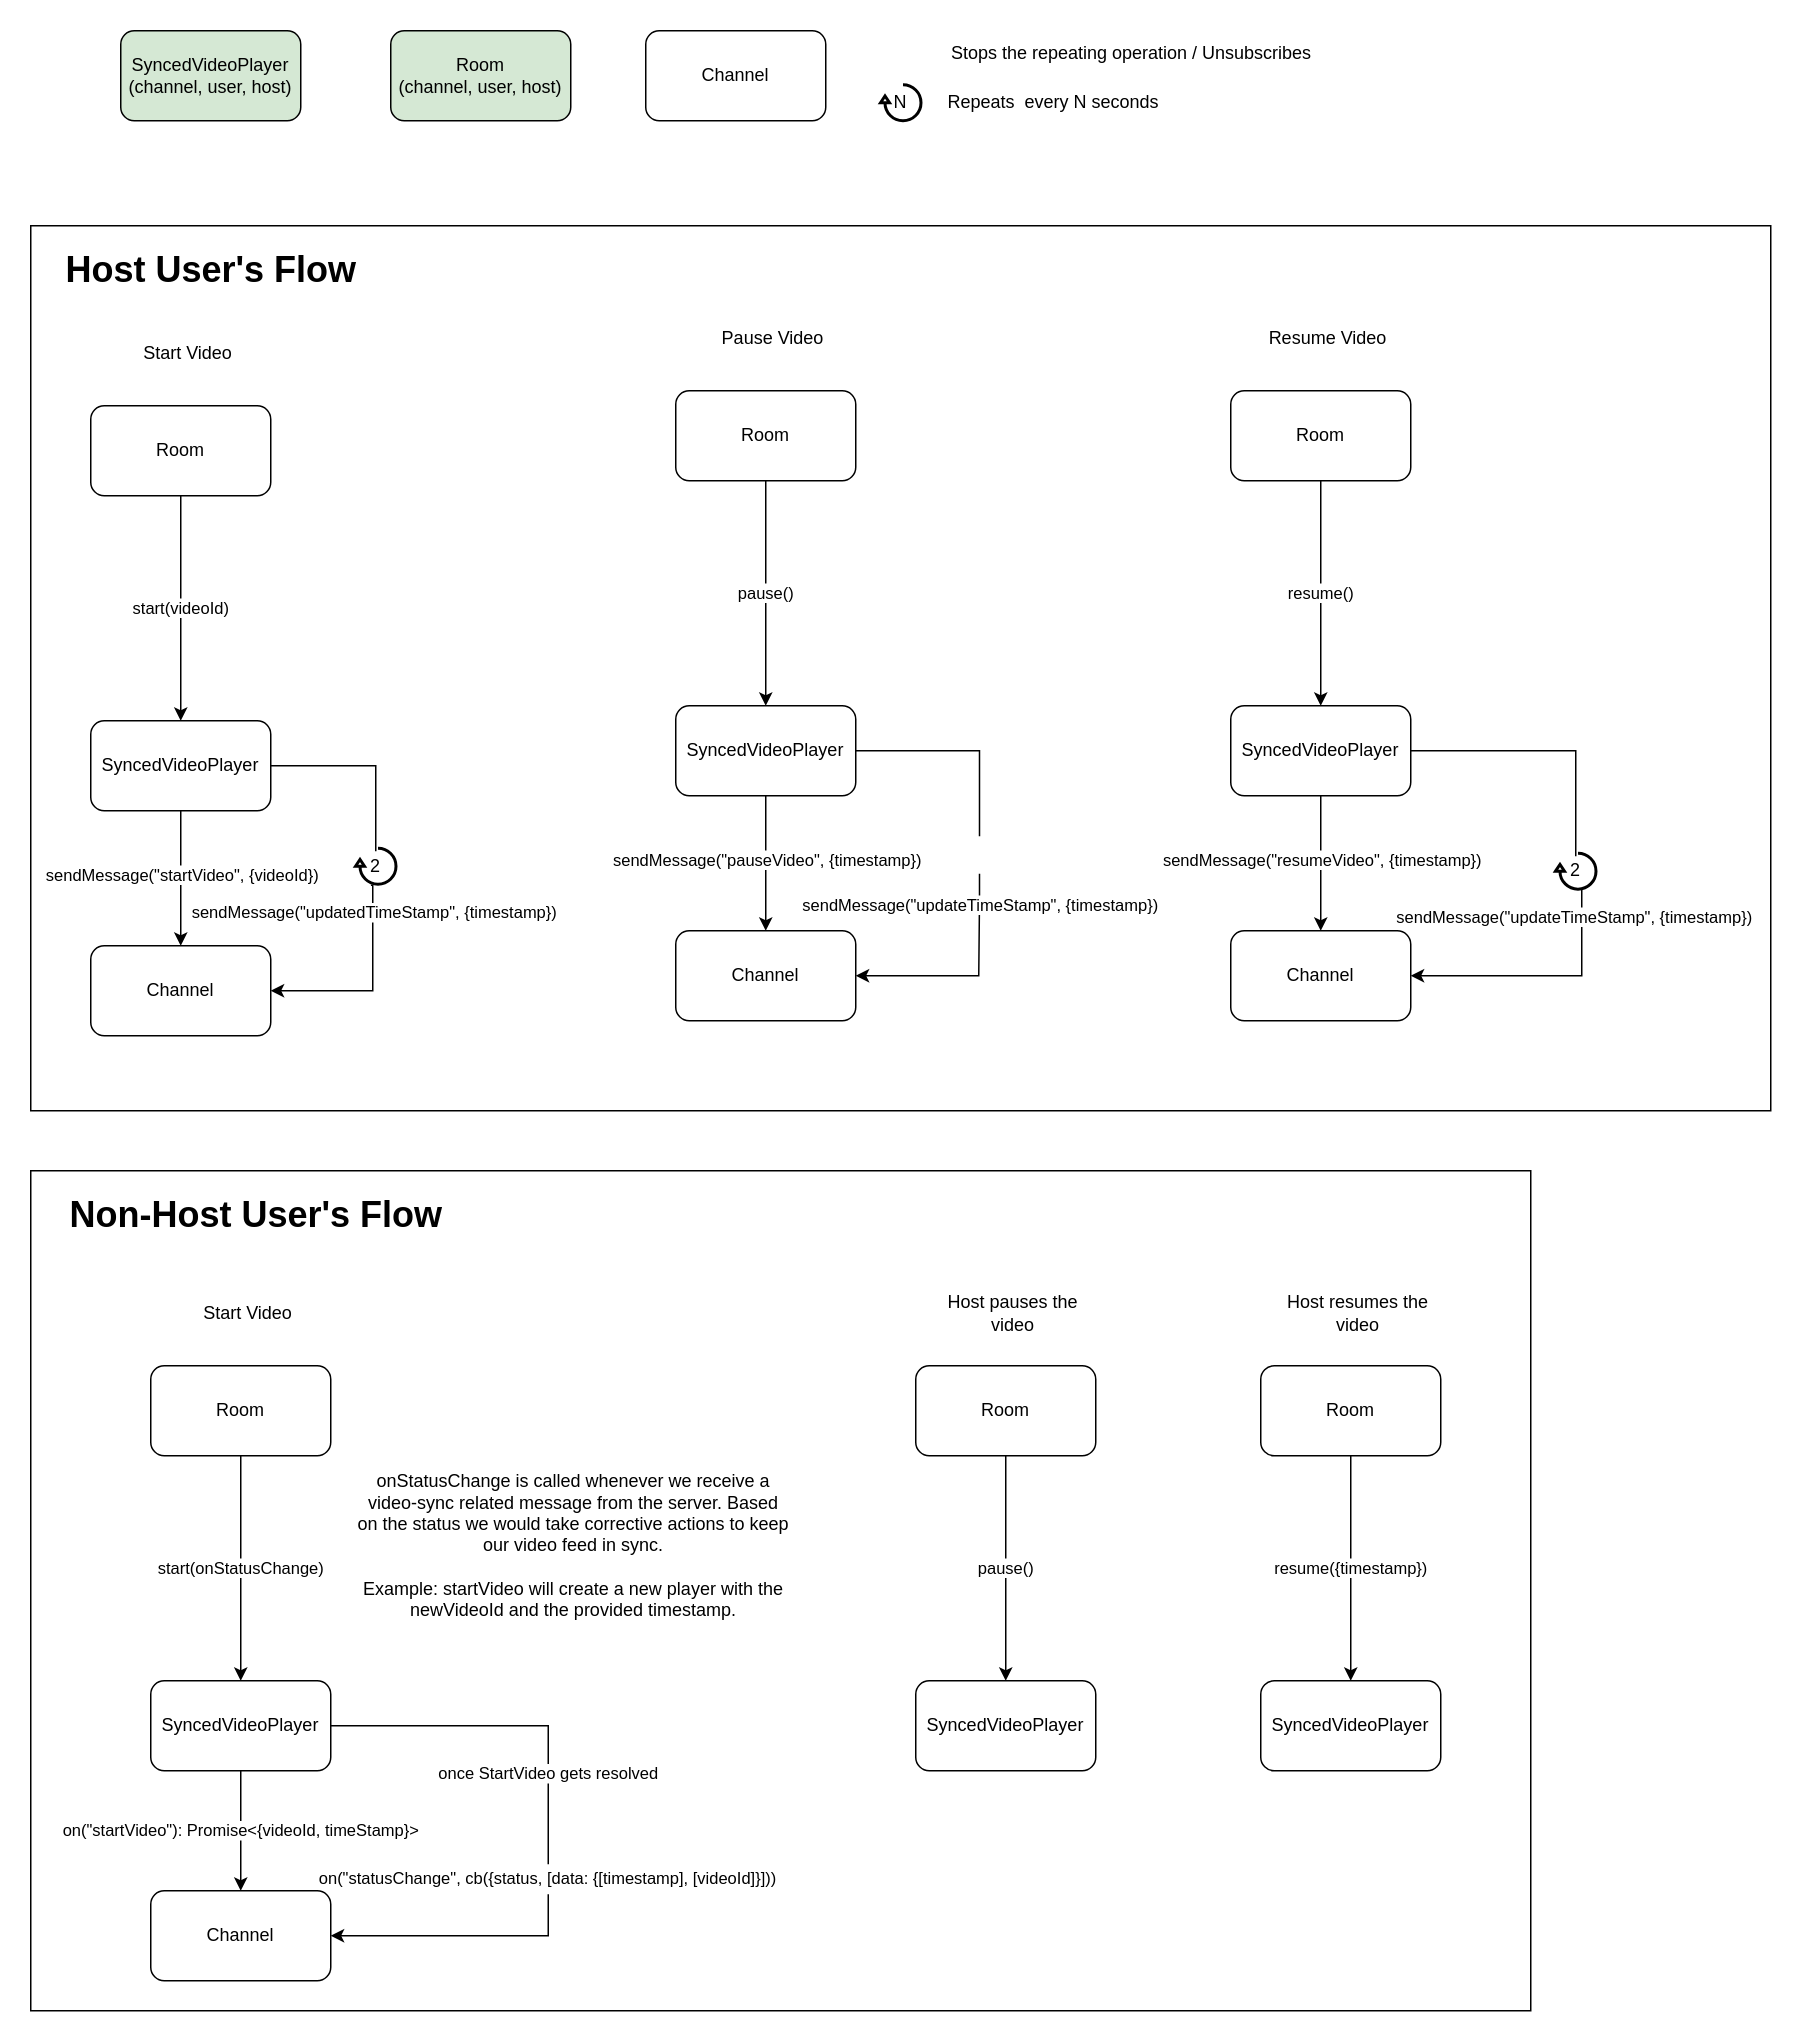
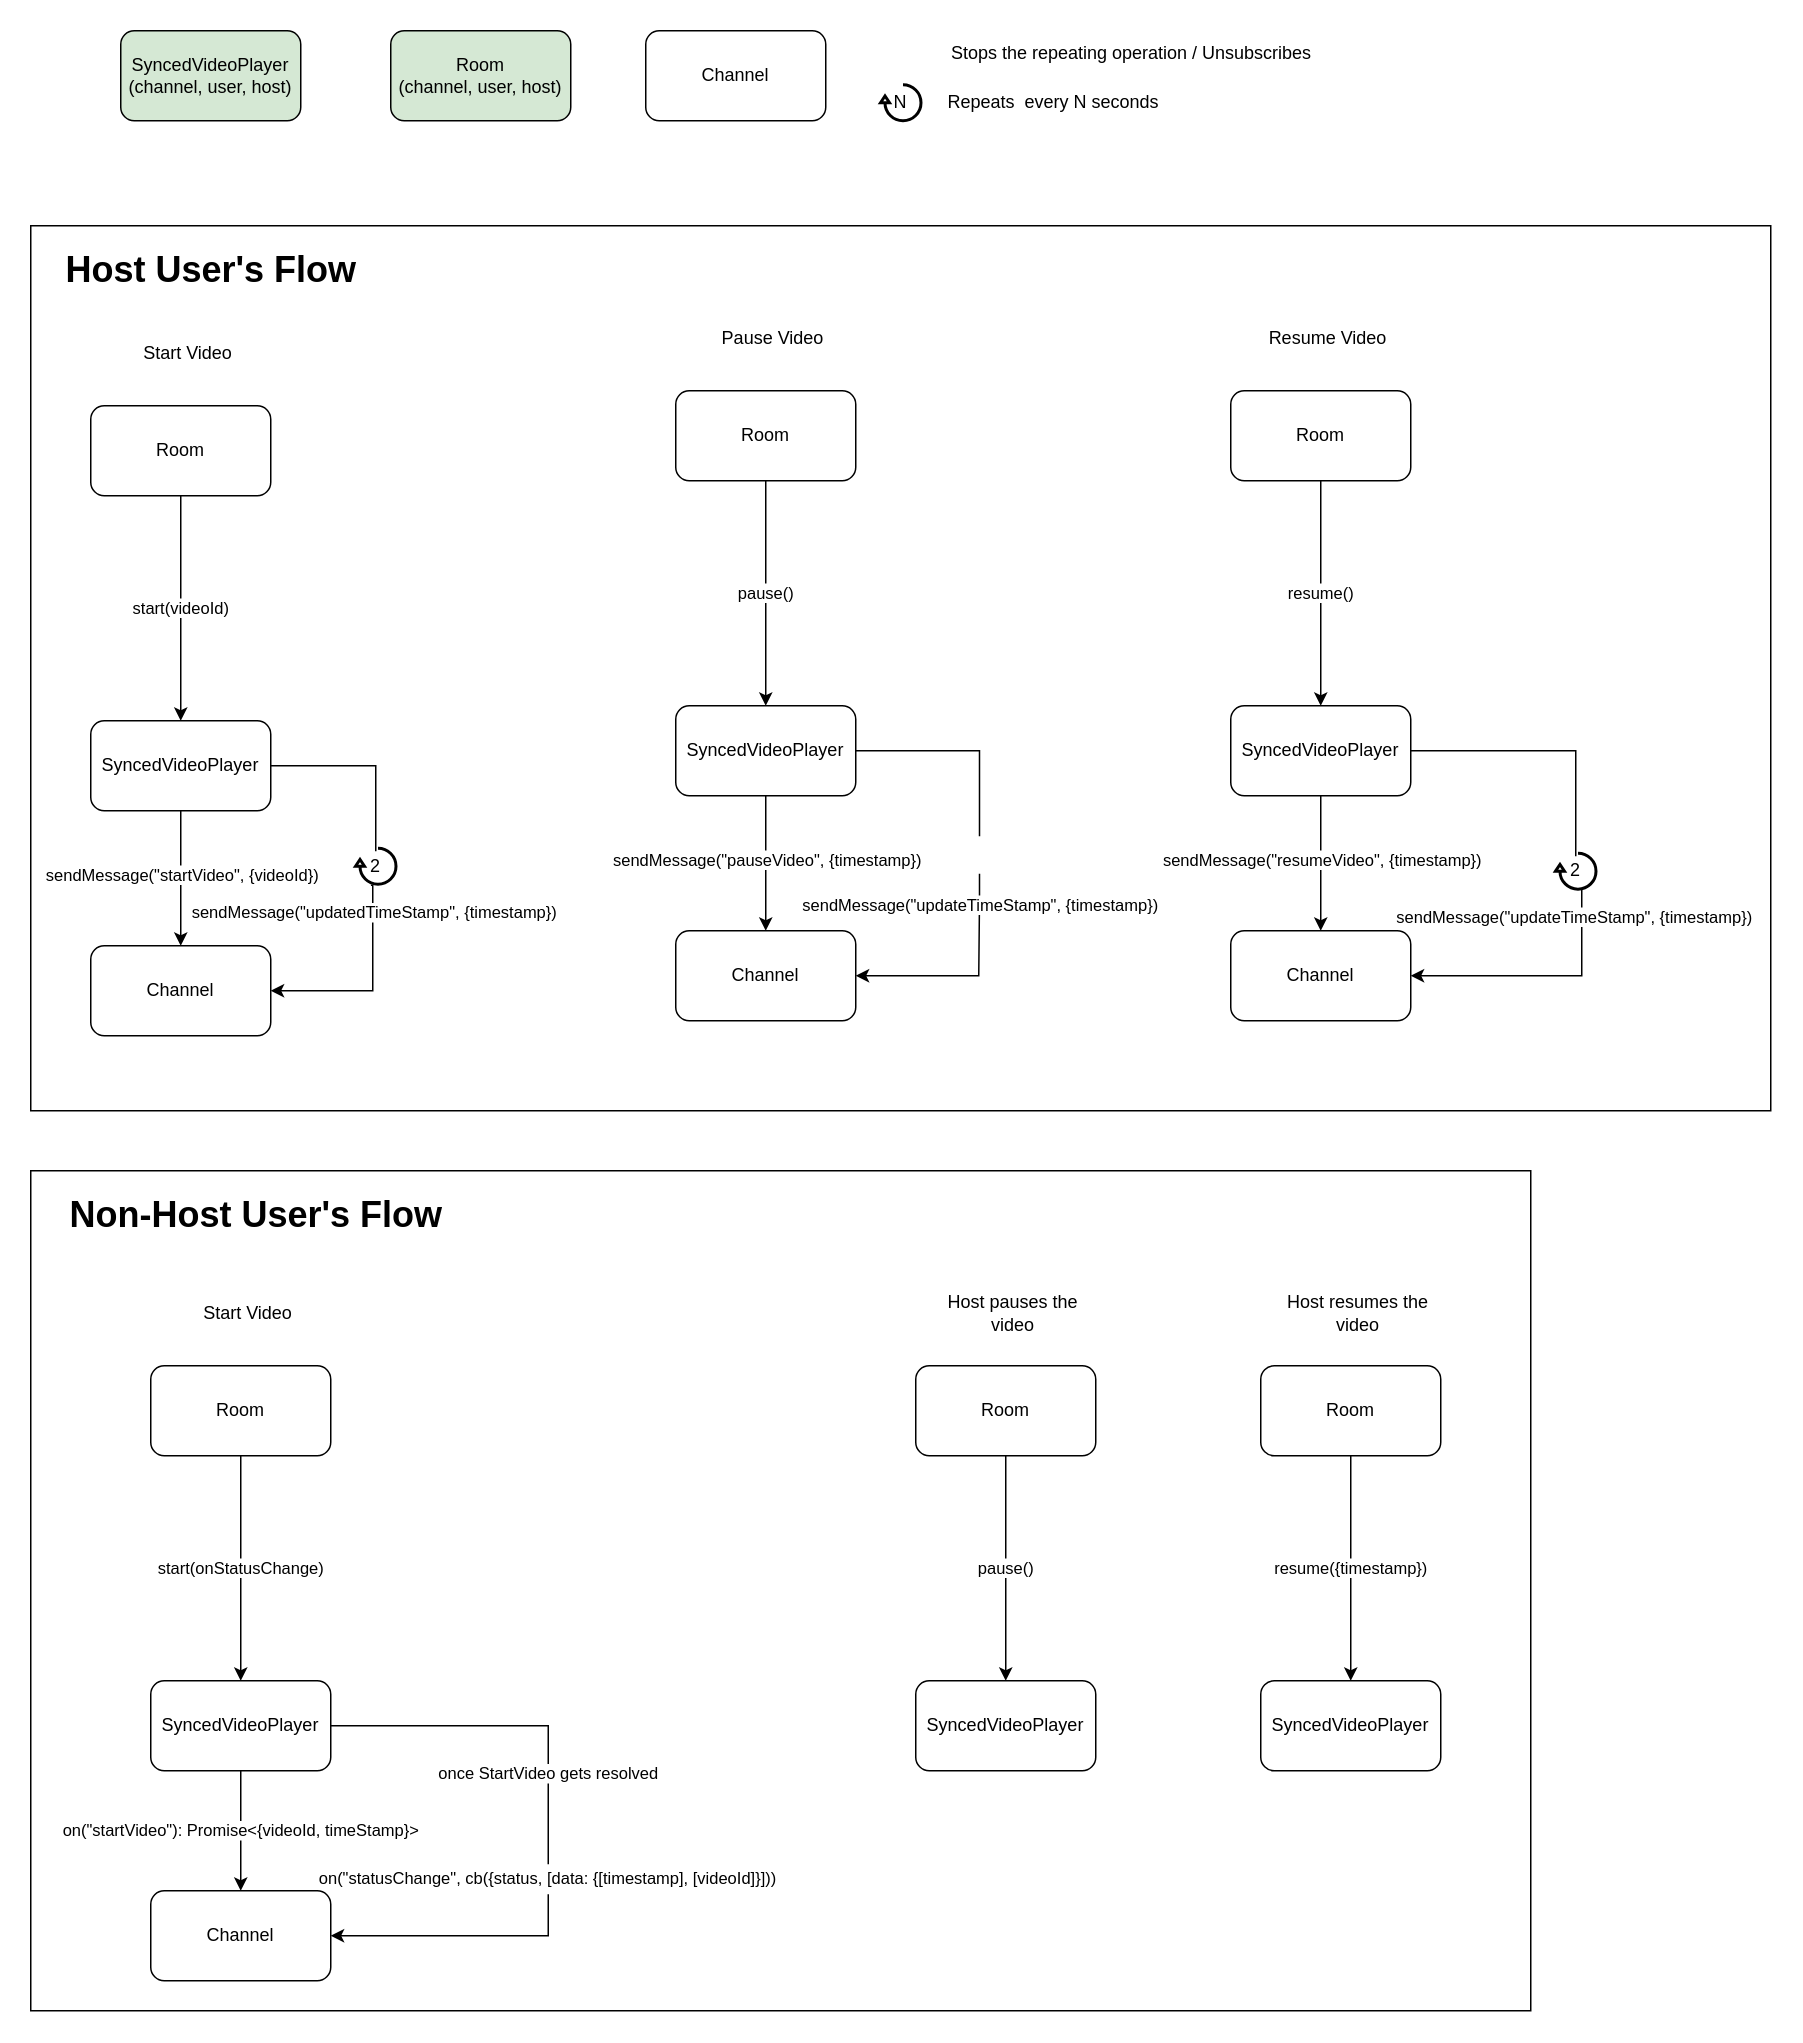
(573, 1546) -> none
